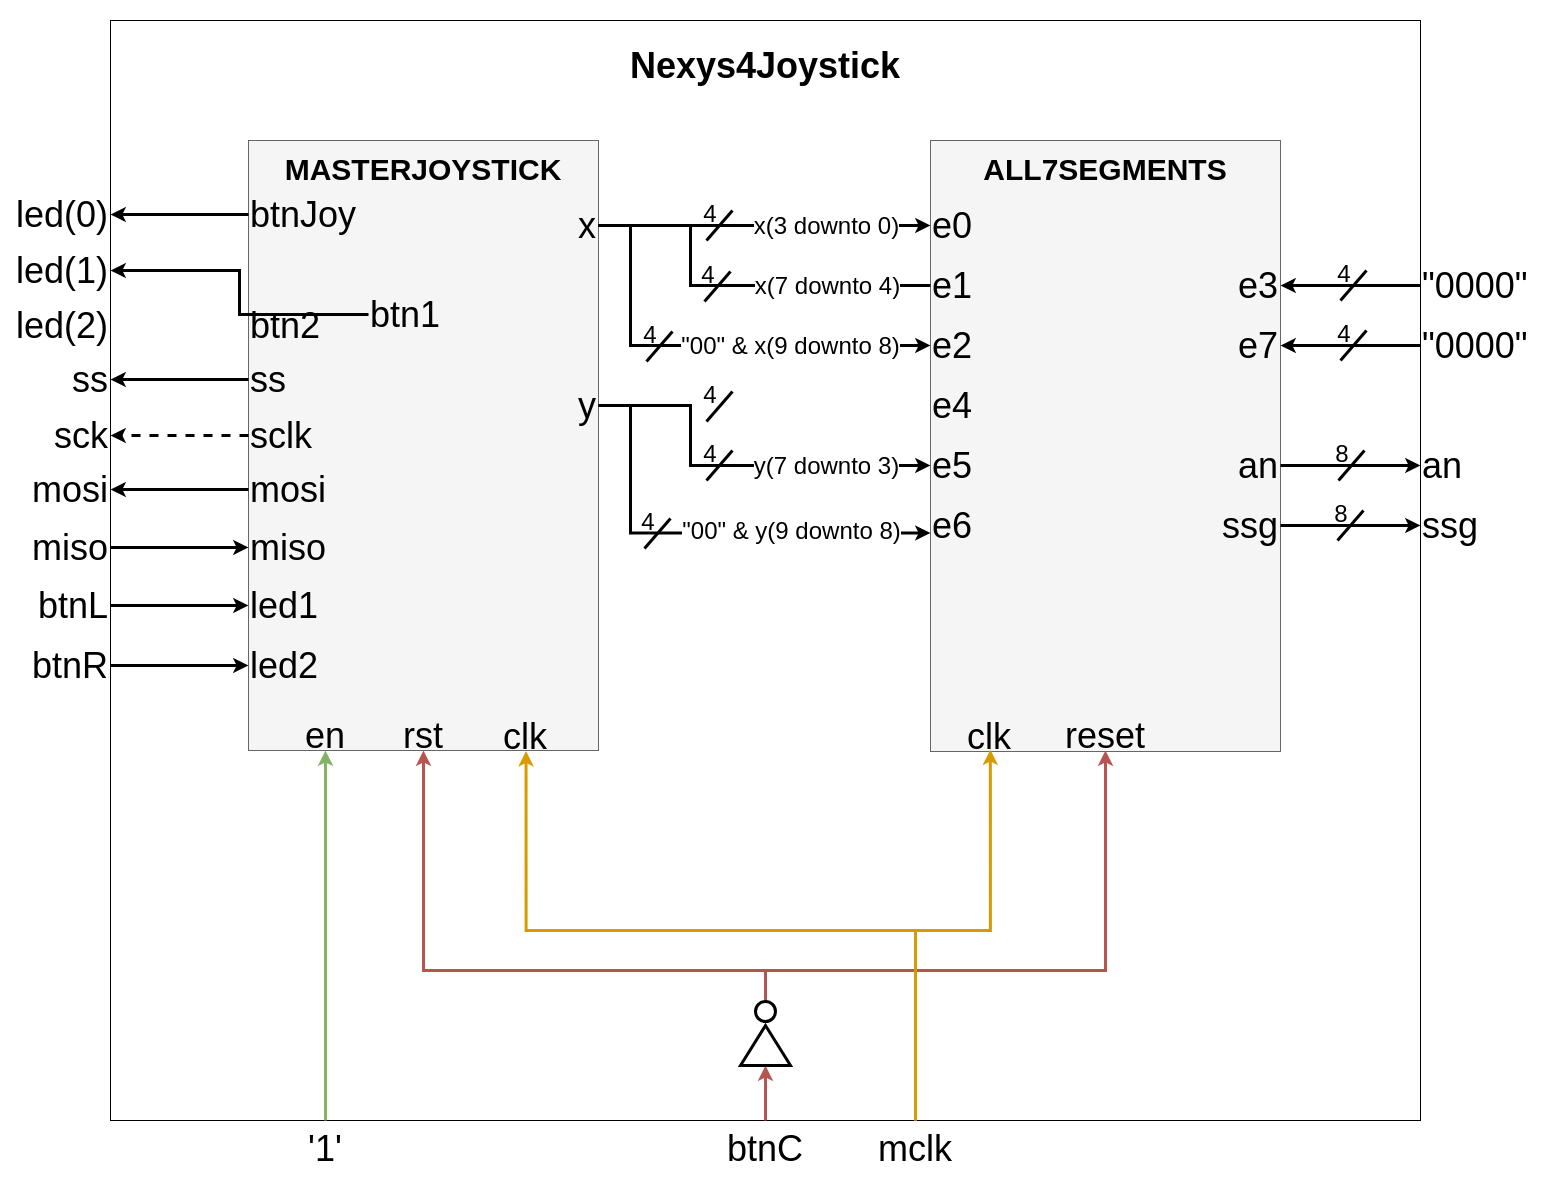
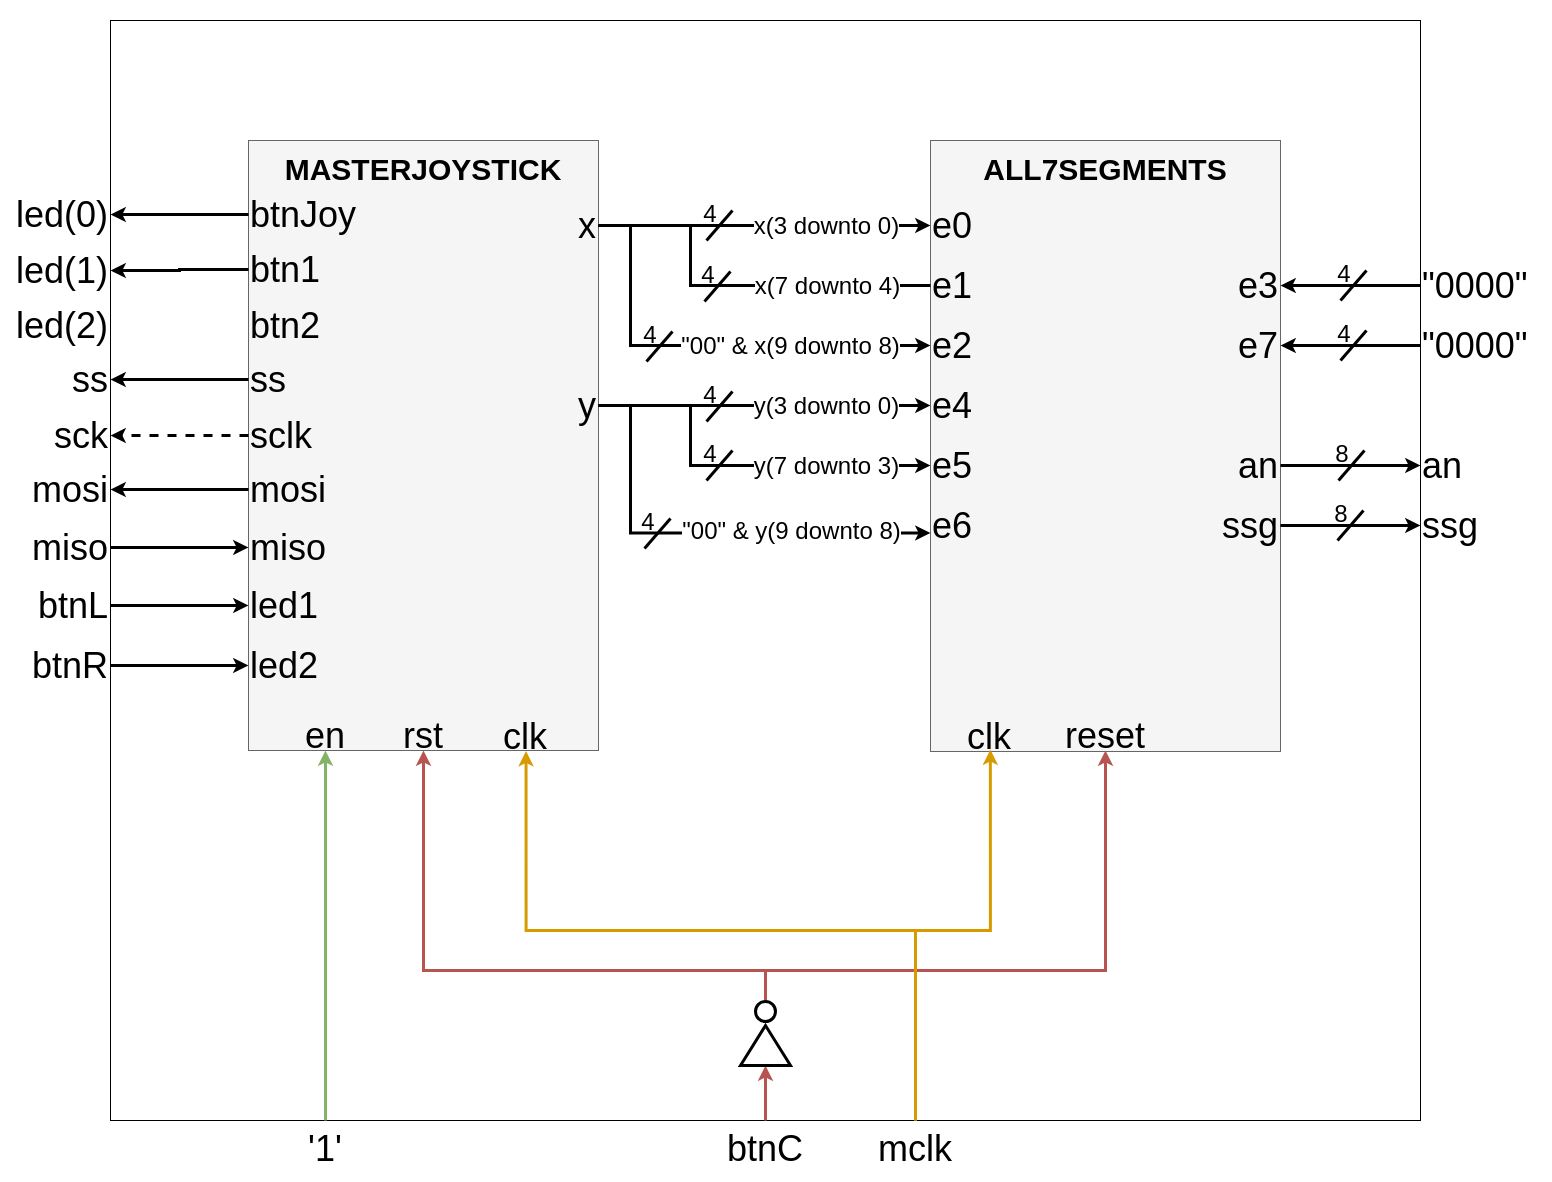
(766, 66) -> none
(414, 315) -> (294, 270)
none -> (806, 406)
